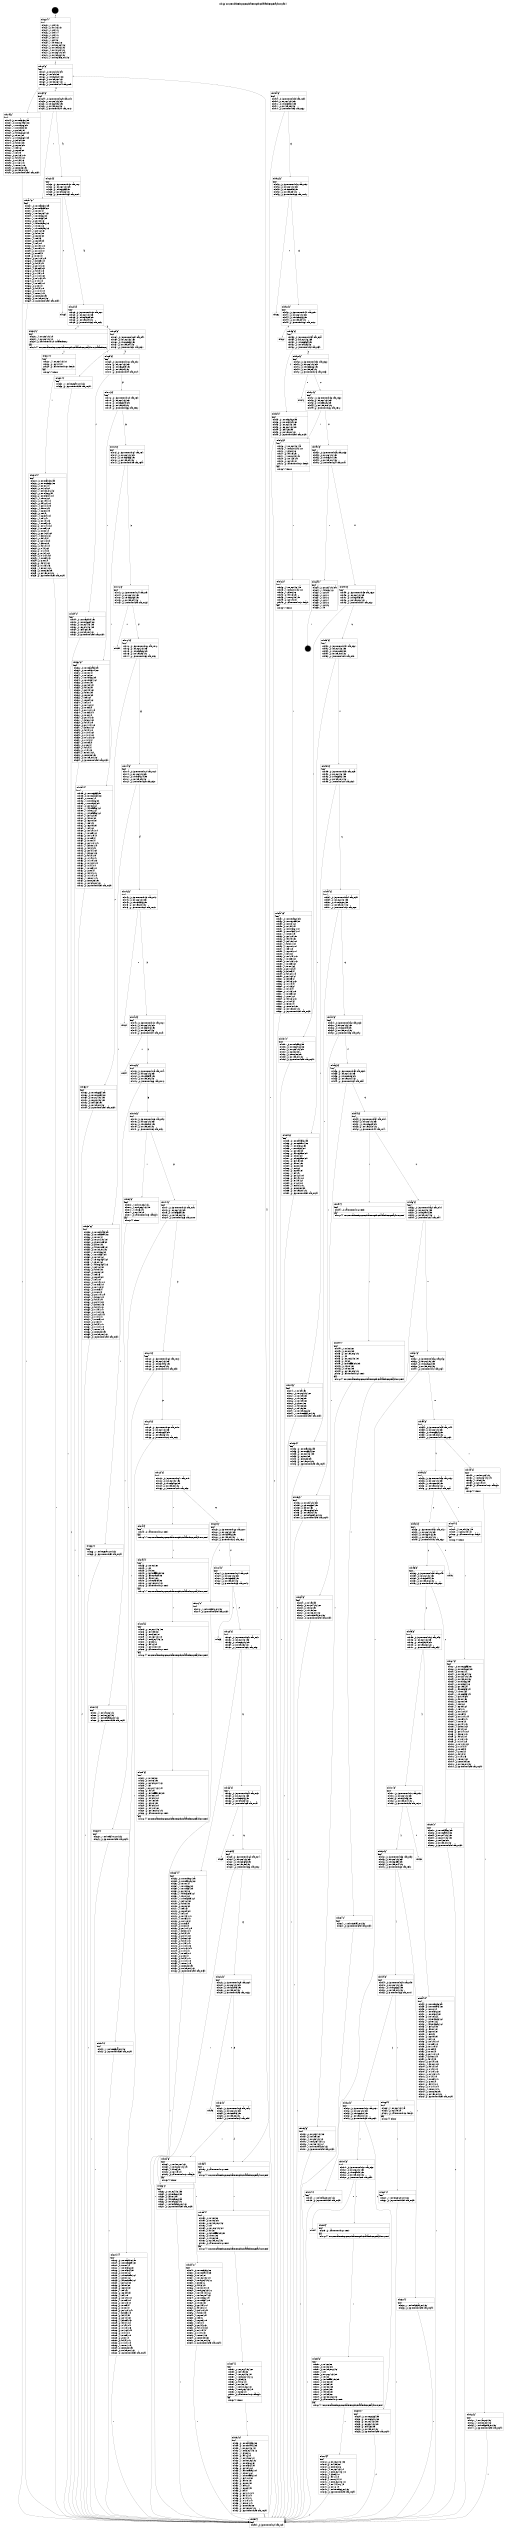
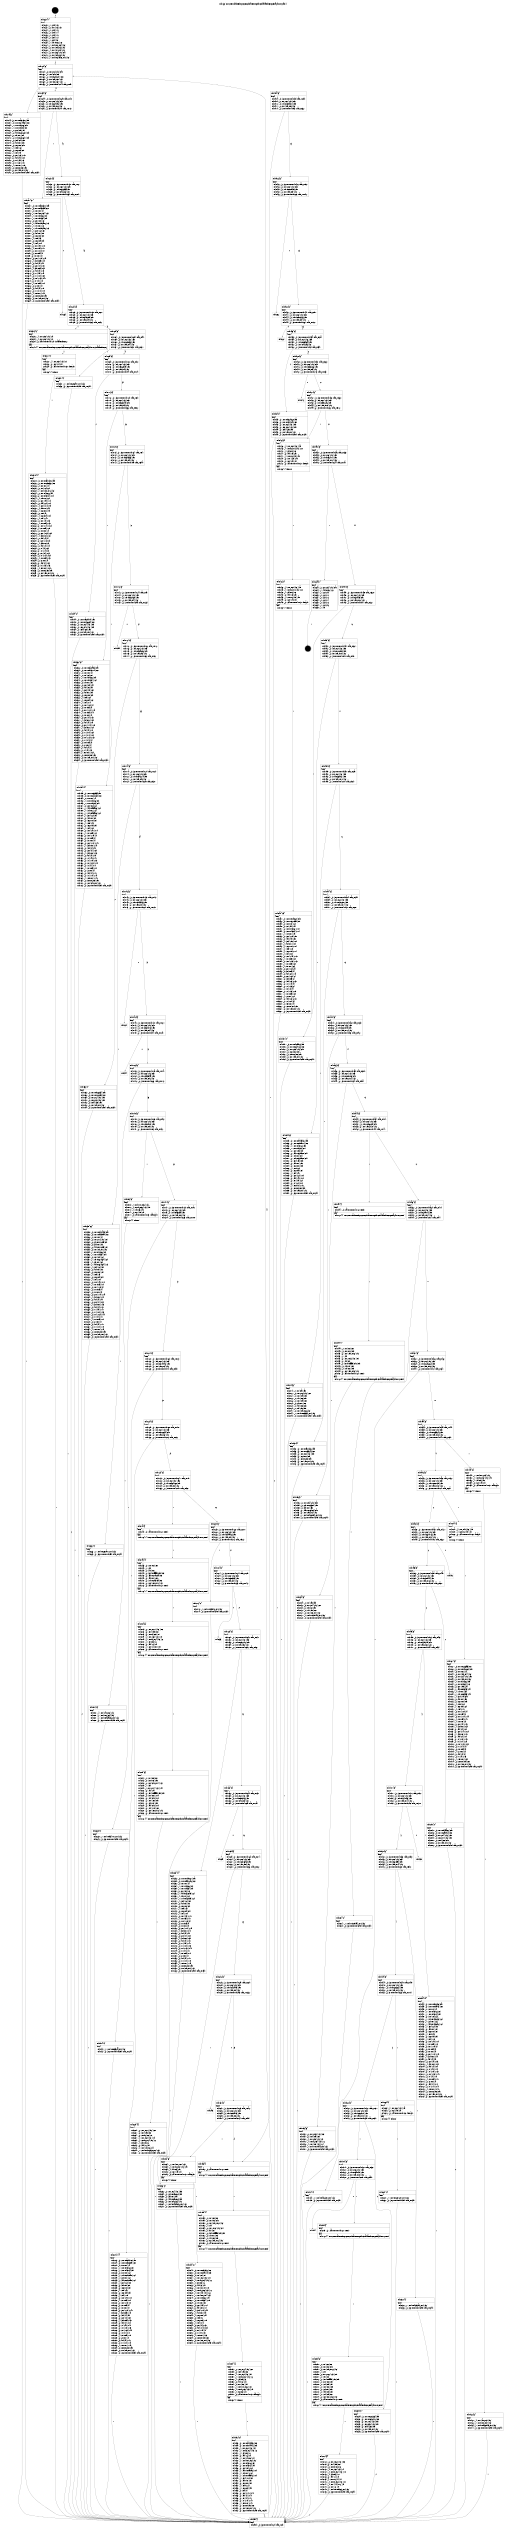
none -> (302, 327)
none -> (167, 1455)
none -> (148, 2139)
